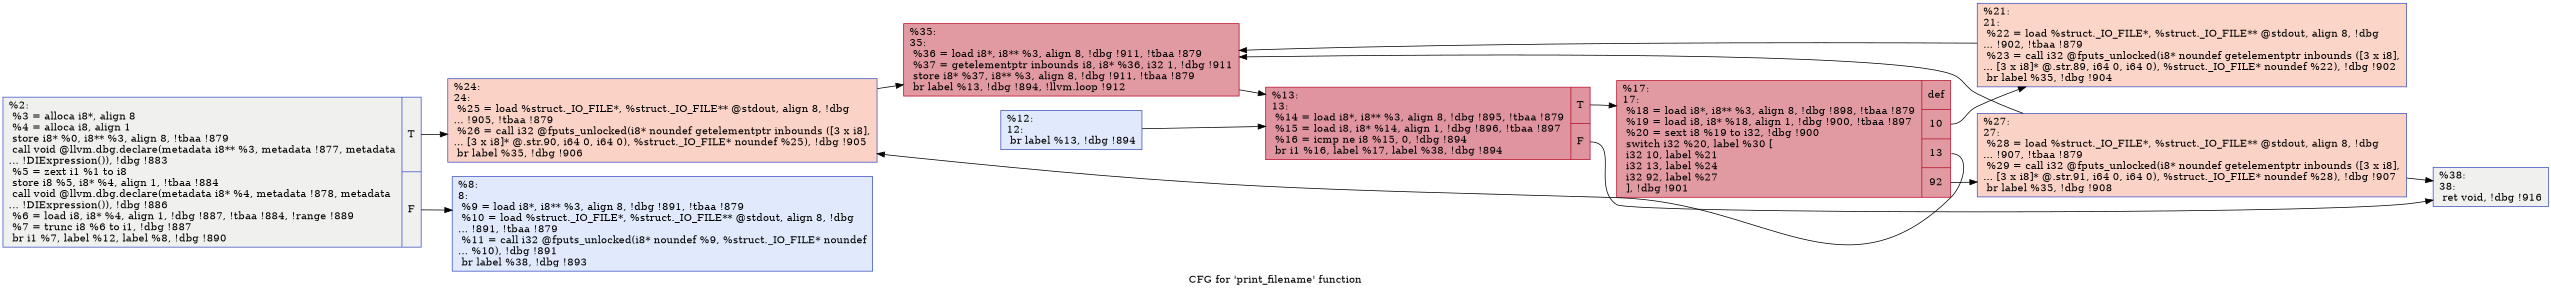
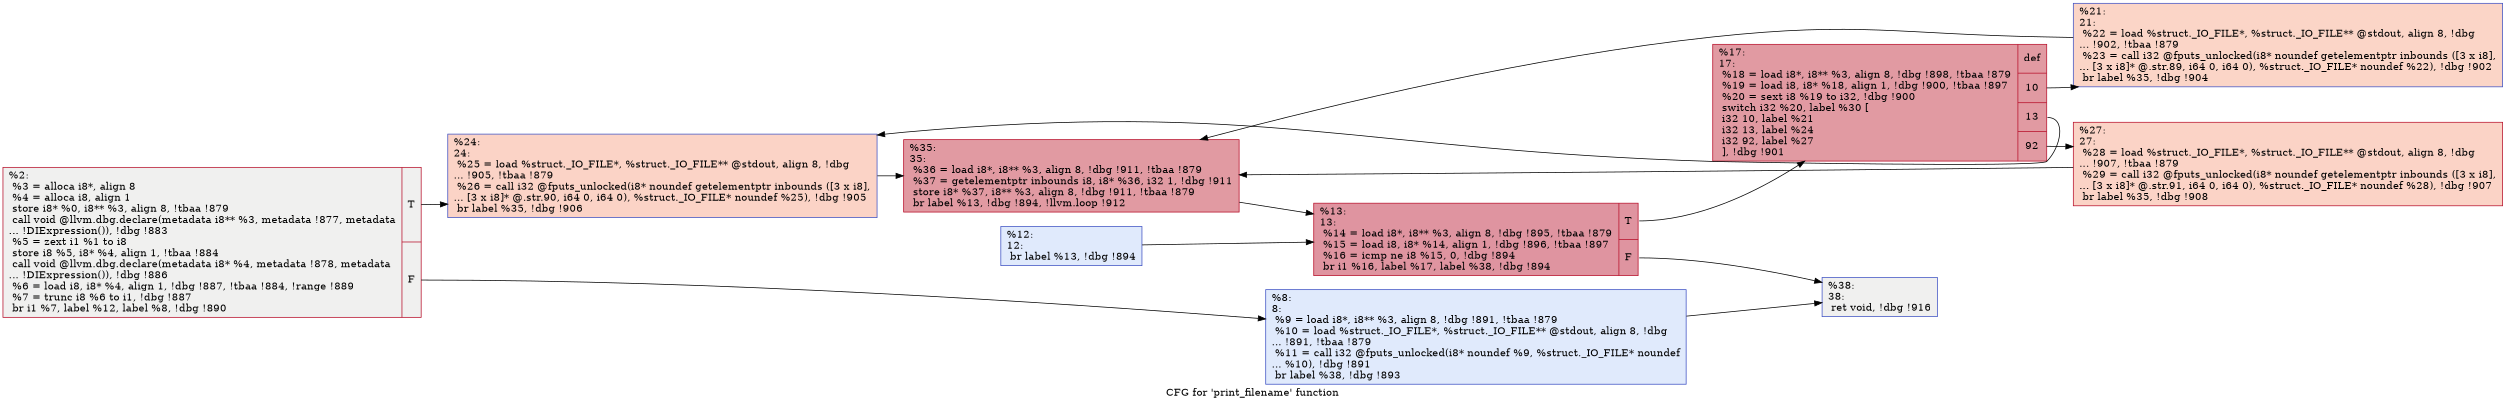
(2192, 155) -> (2288, 164)
(212, 172) -> (212, 242)
(2416, 179) -> (1751, 310)
